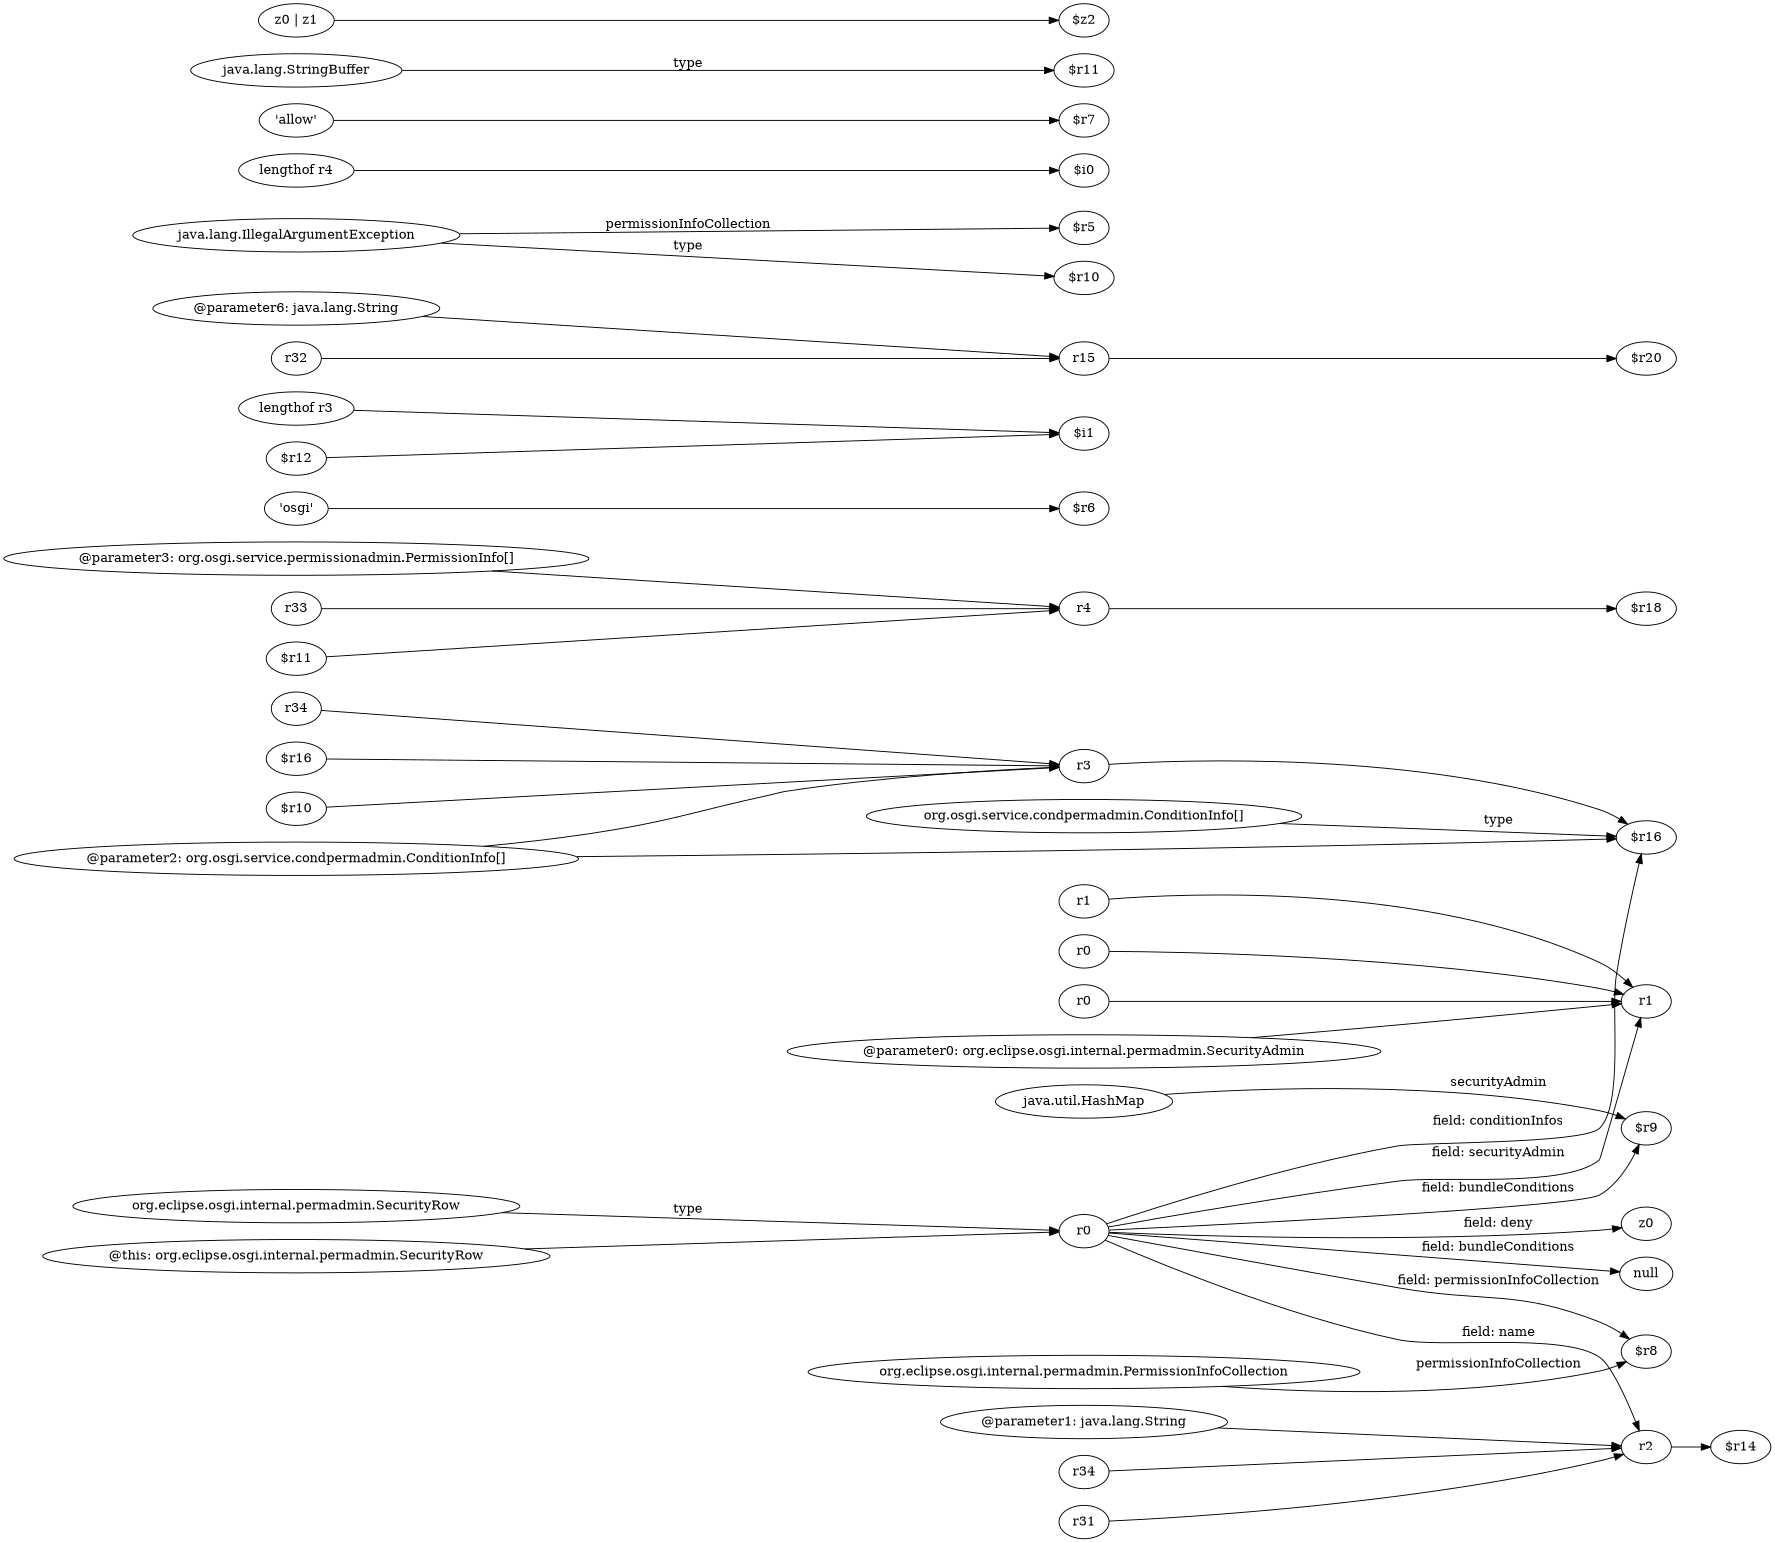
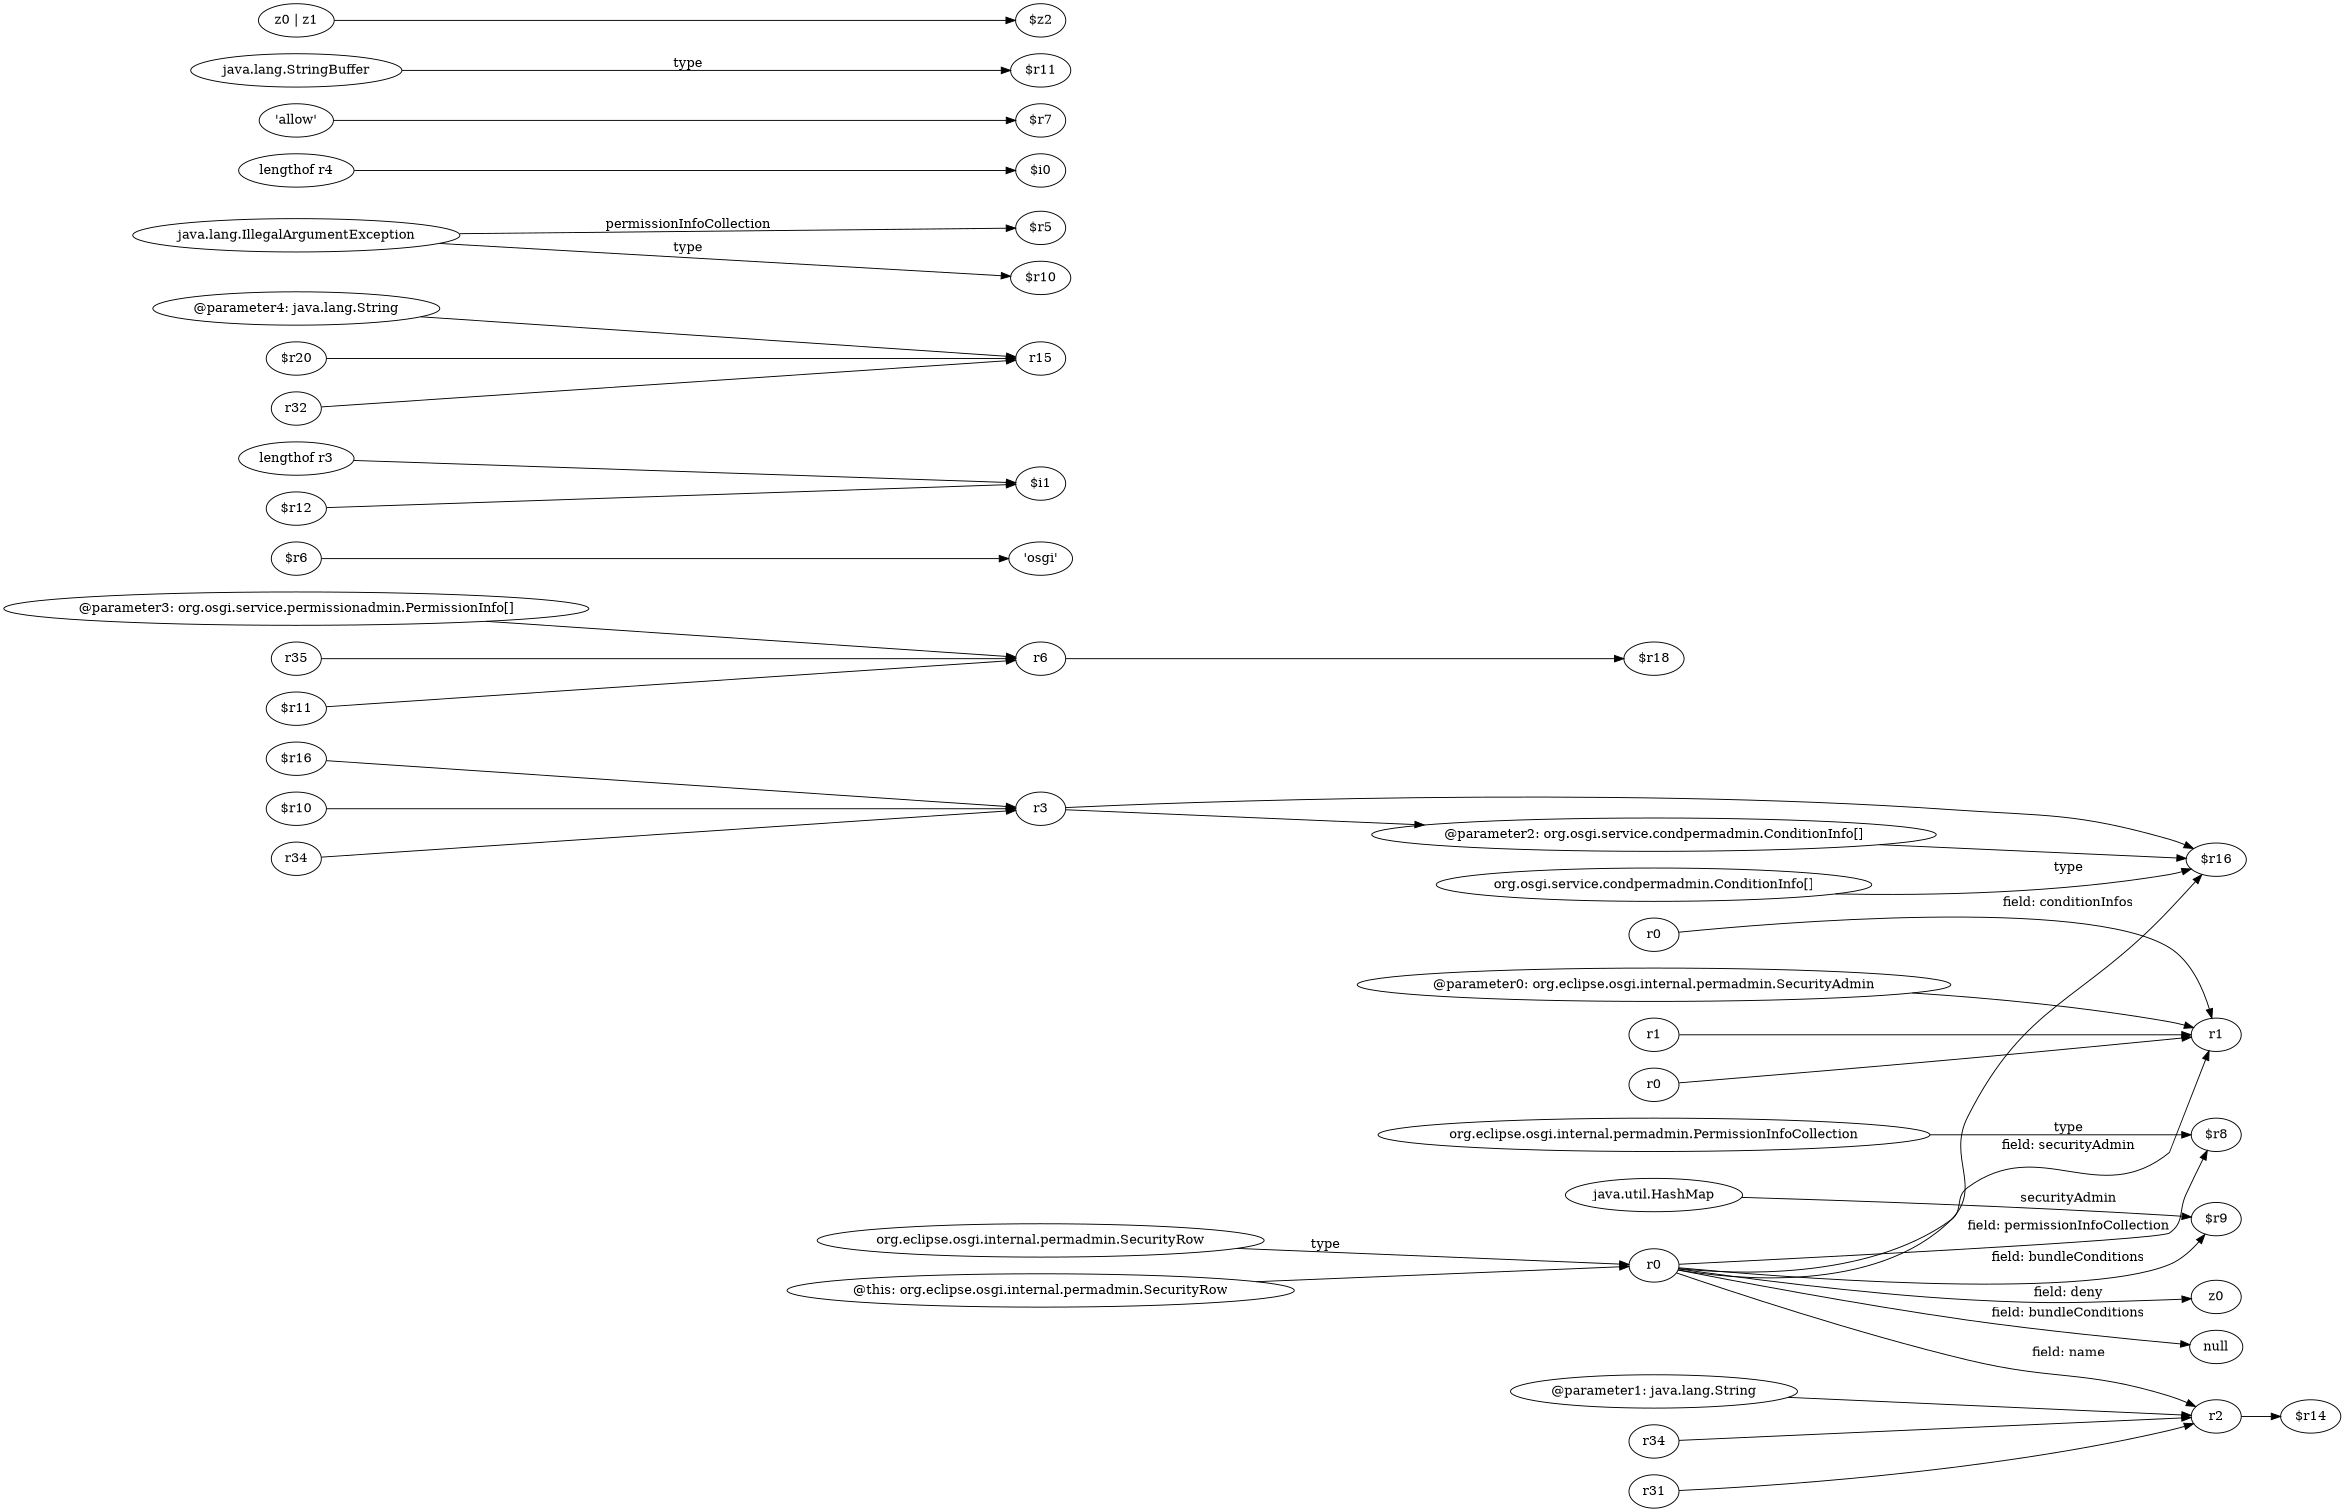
(296, 308) -> (296, 308)
(1358, 359) -> (666, 359)
(689, 509) -> (660, 559)
(296, 609) -> (296, 659)
(1084, 609) -> (1041, 659)
(765, 796) -> (1240, 817)
(1499, 1364) -> (2068, 1128)
